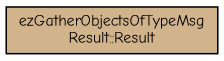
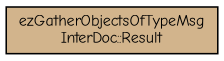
(112, 30) -> (112, 30)
